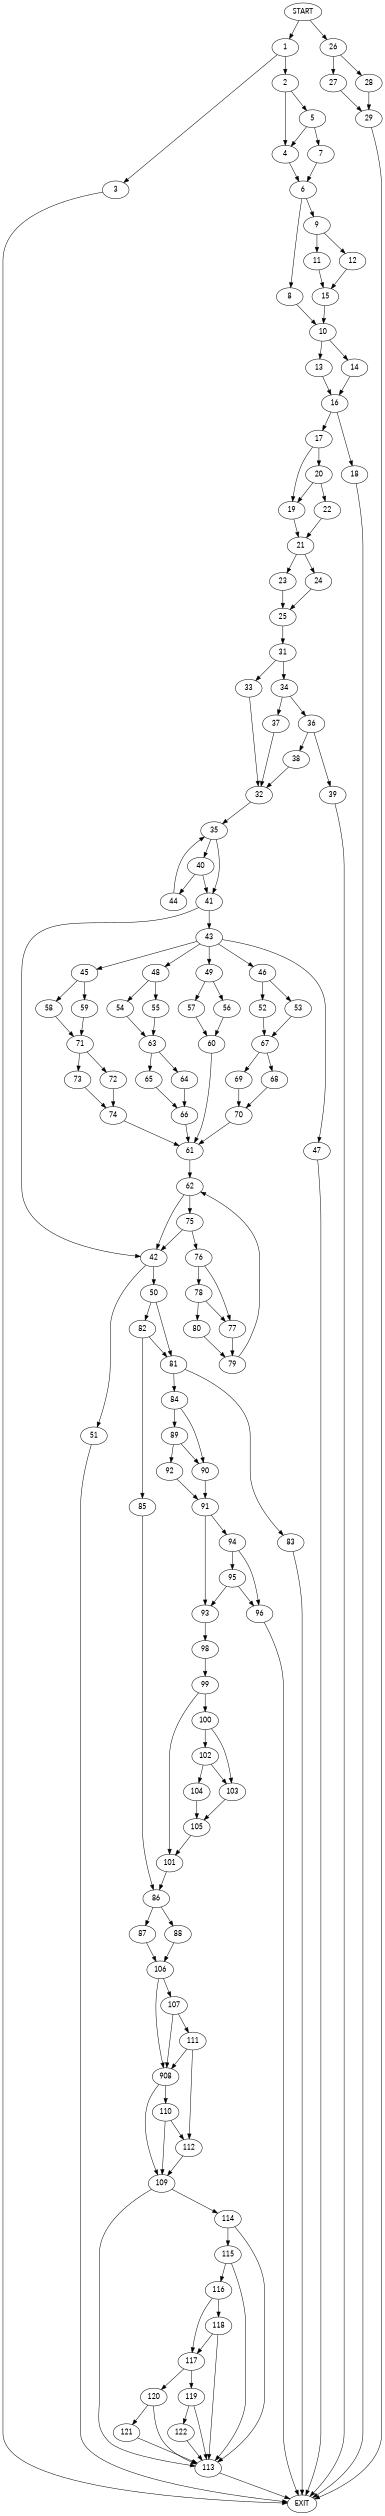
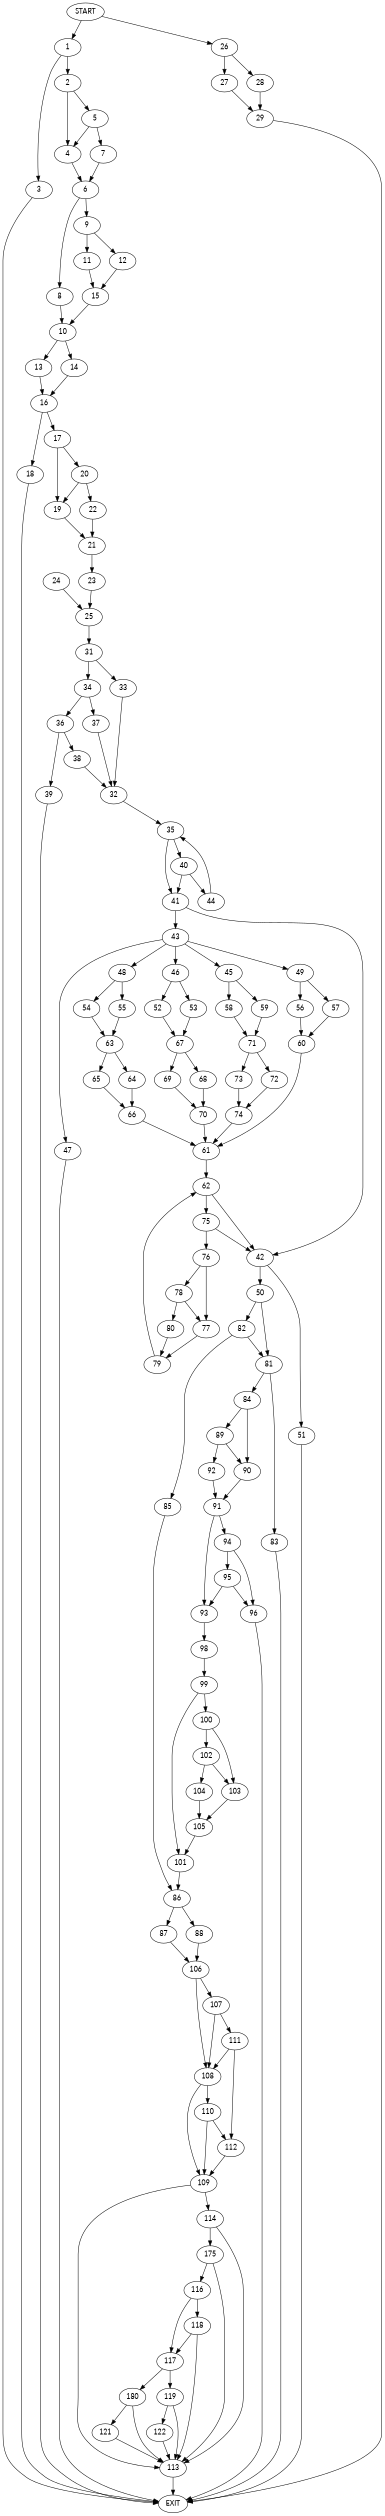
(308, 561) -> none
(166, 2077) -> (208, 2077)
(228, 2255) -> (210, 2255)
(154, 2397) -> (133, 2397)
